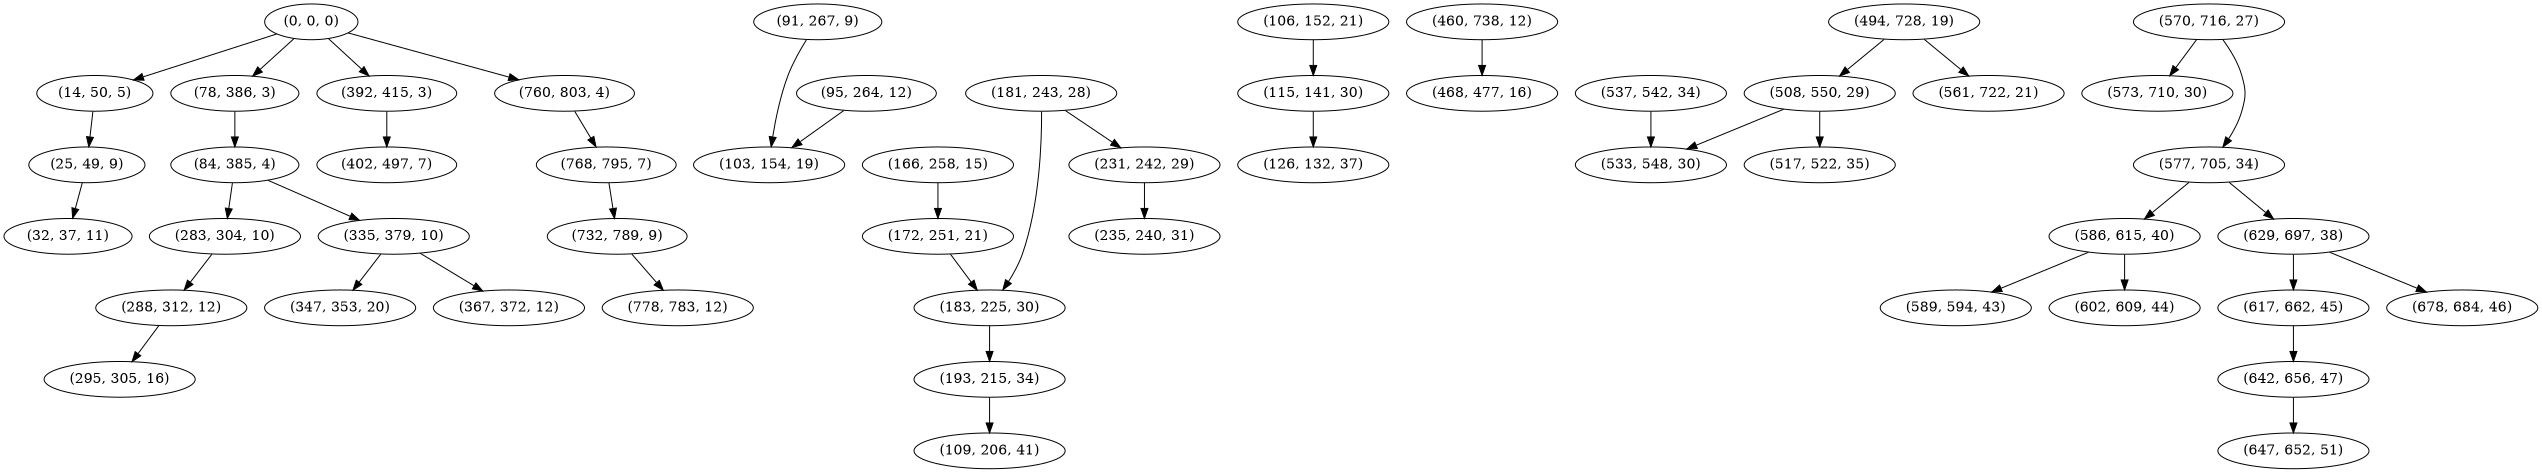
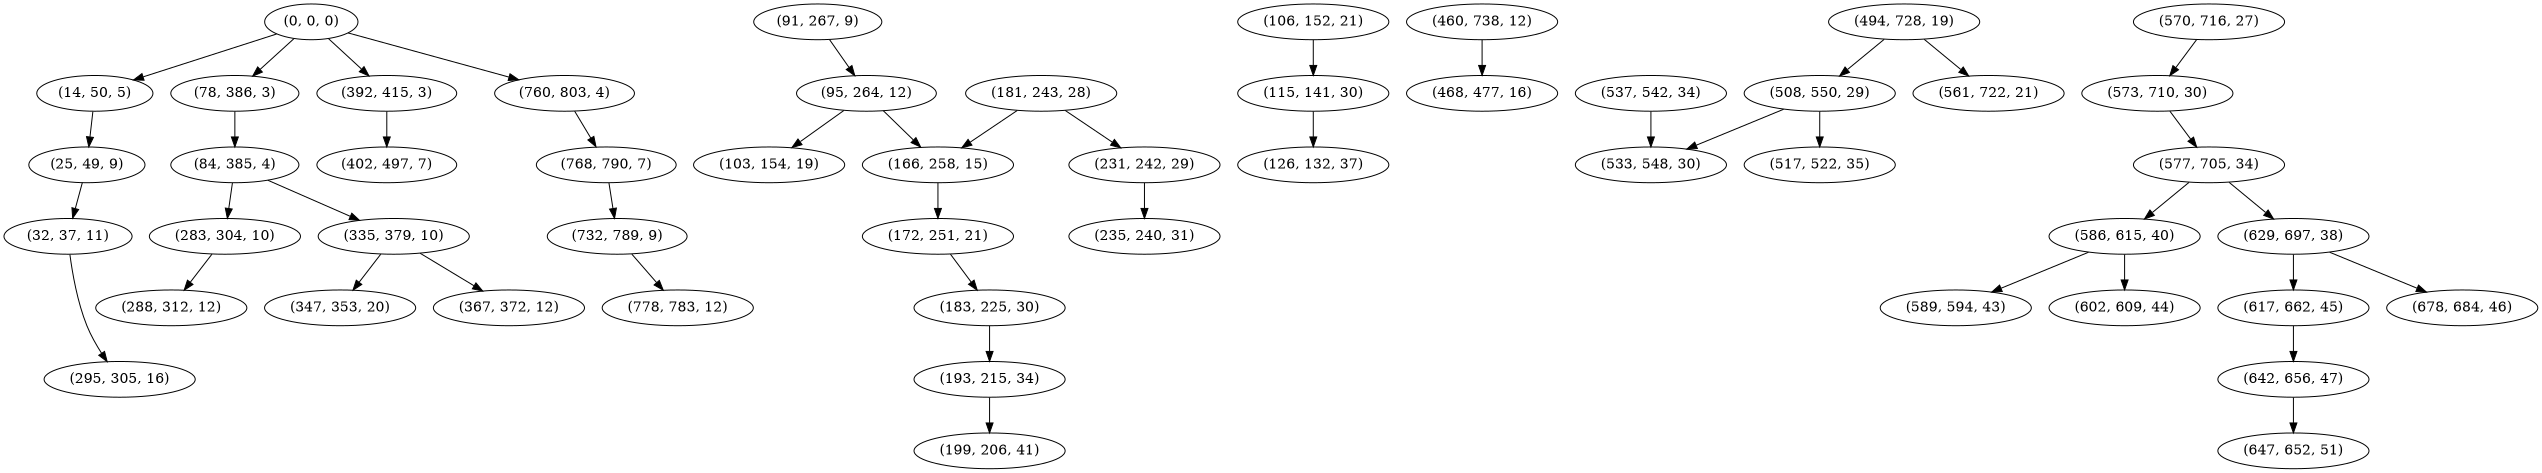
(784, 86) -> (839, 53)
(2245, 88) -> (2180, 125)
none -> (898, 125)
(606, 165) -> (606, 165)
(1036, 199) -> (994, 126)
(148, 340) -> (80, 306)
(990, 451) -> (990, 451)
